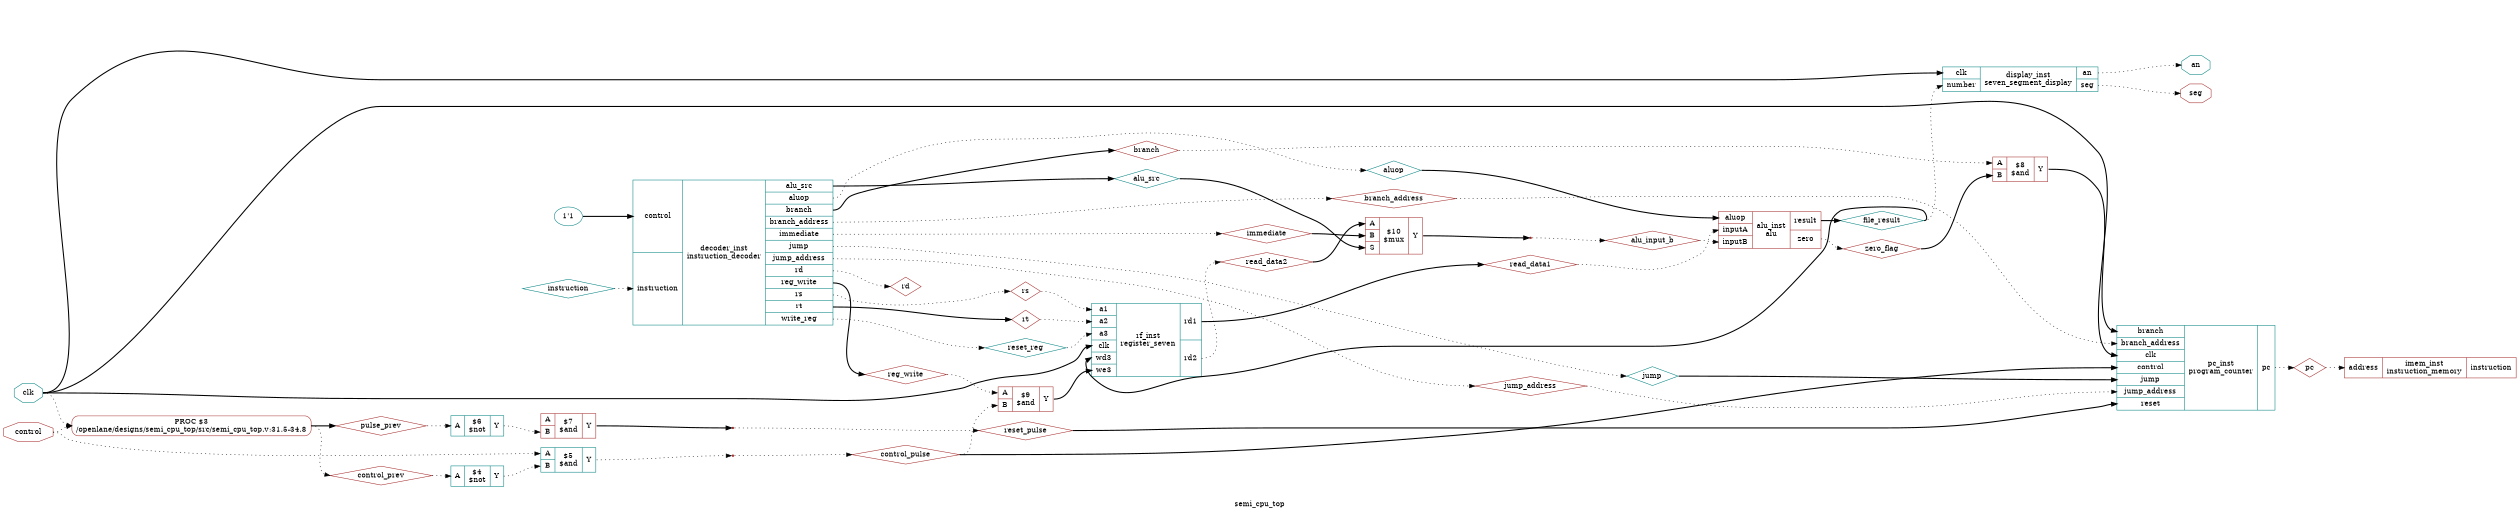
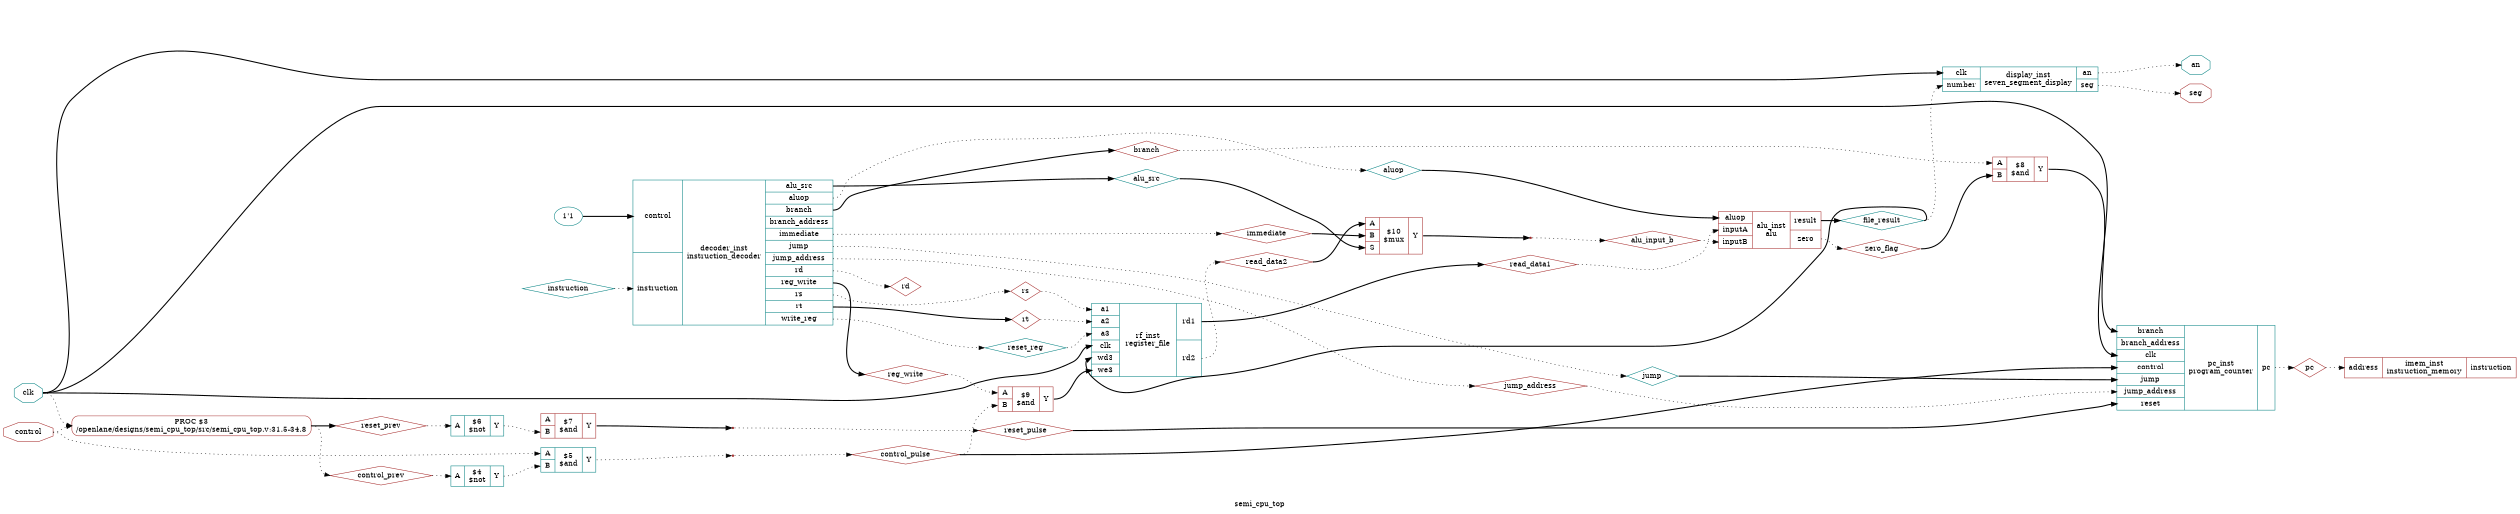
(1394, 199) -> none
(1148, 344) -> (1148, 344)
(381, 426) -> (381, 426)
